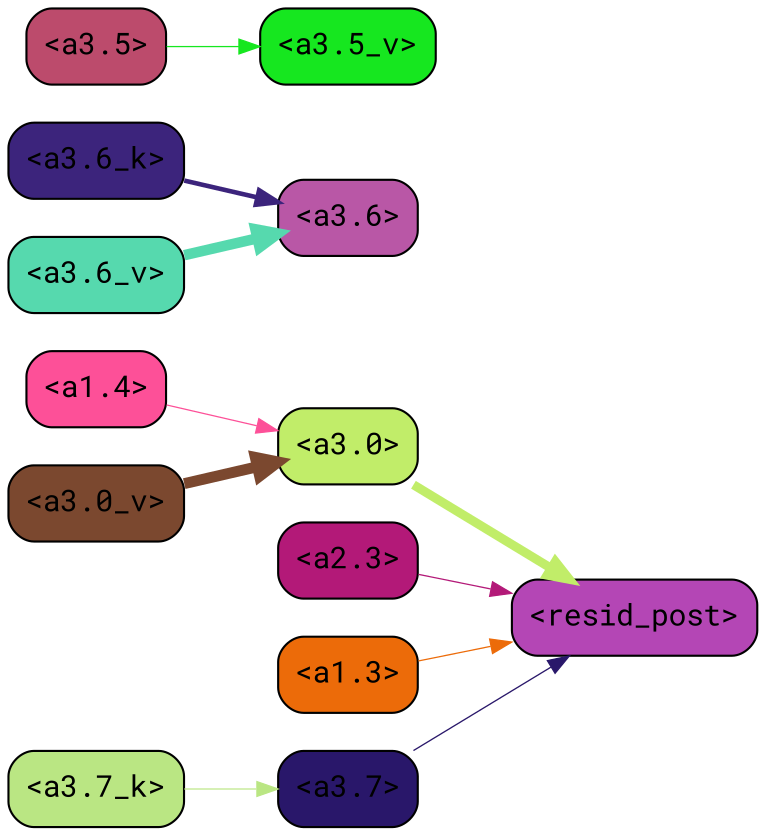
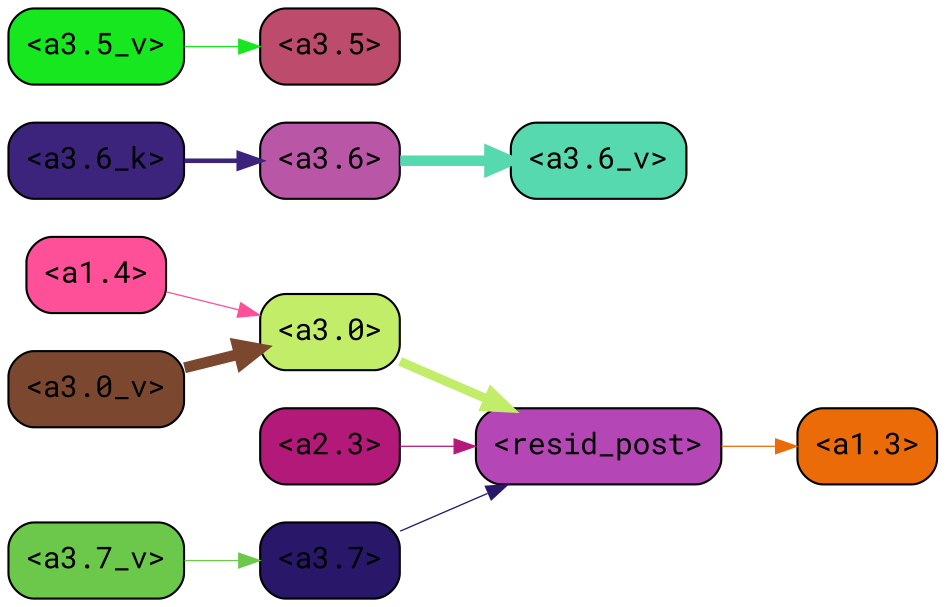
(203, 47) -> (212, 47)
(221, 247) -> (445, 161)
none -> (96, 561)
(455, 654) -> (748, 446)
(96, 789) -> none
